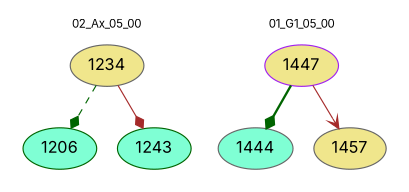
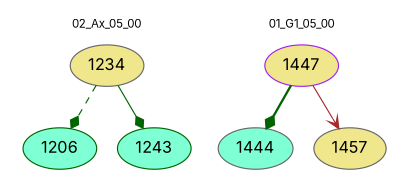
(127, 101) -> (127, 101)
